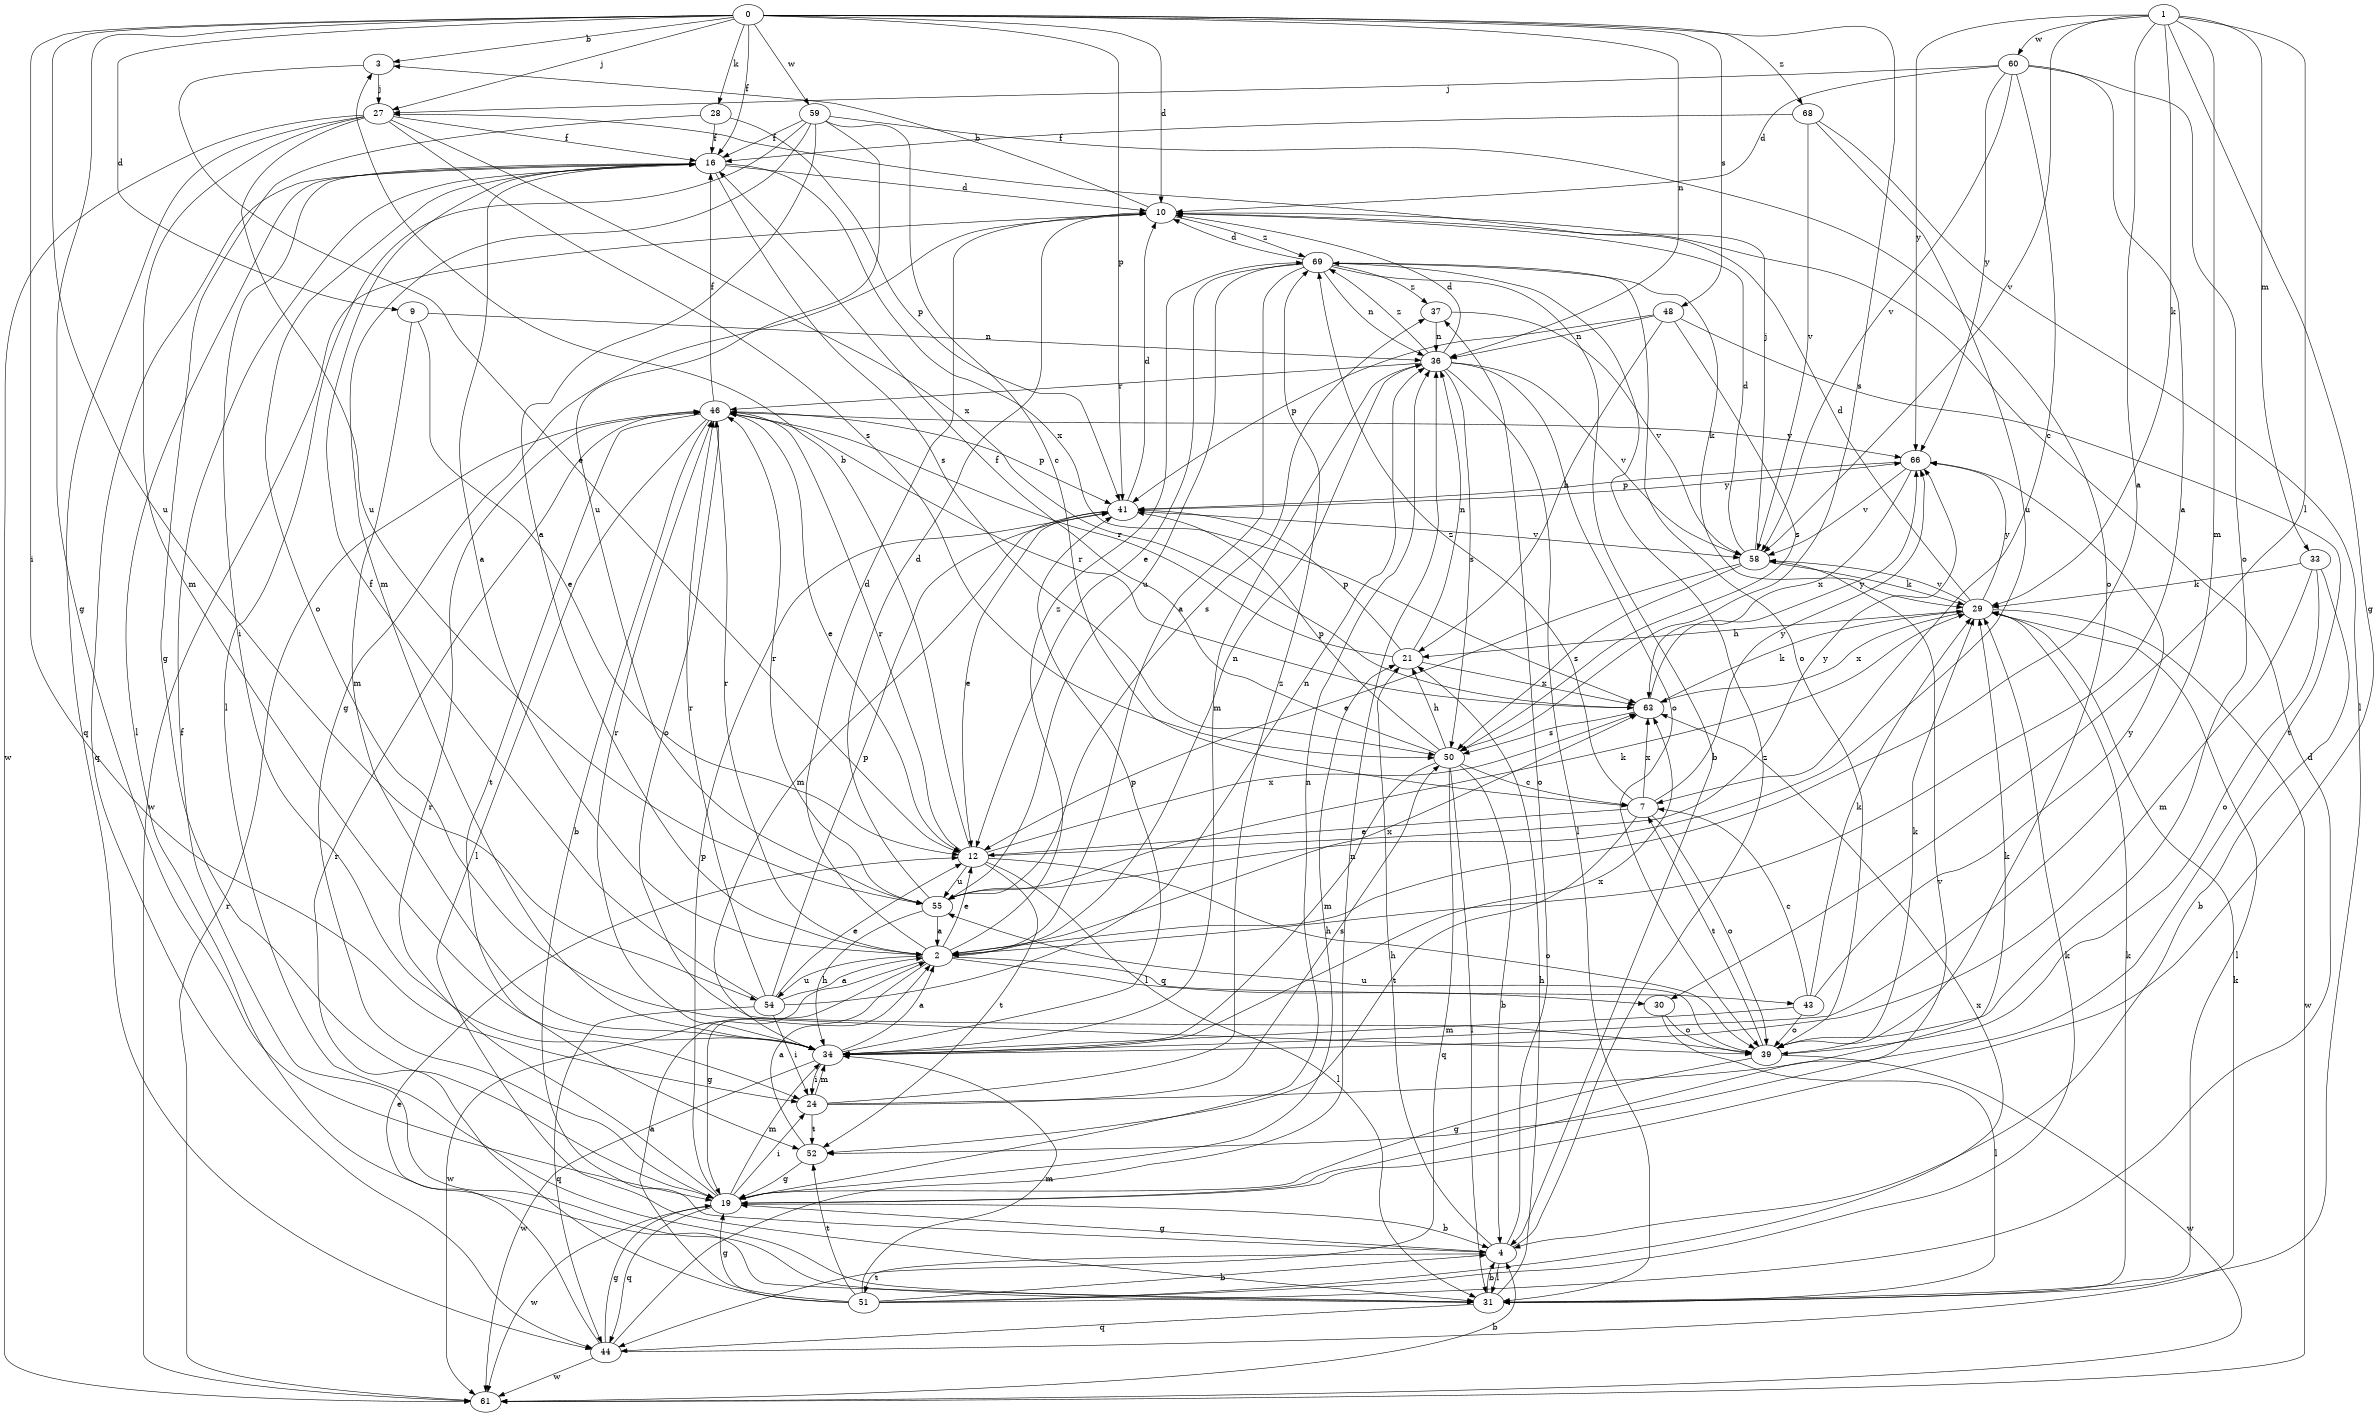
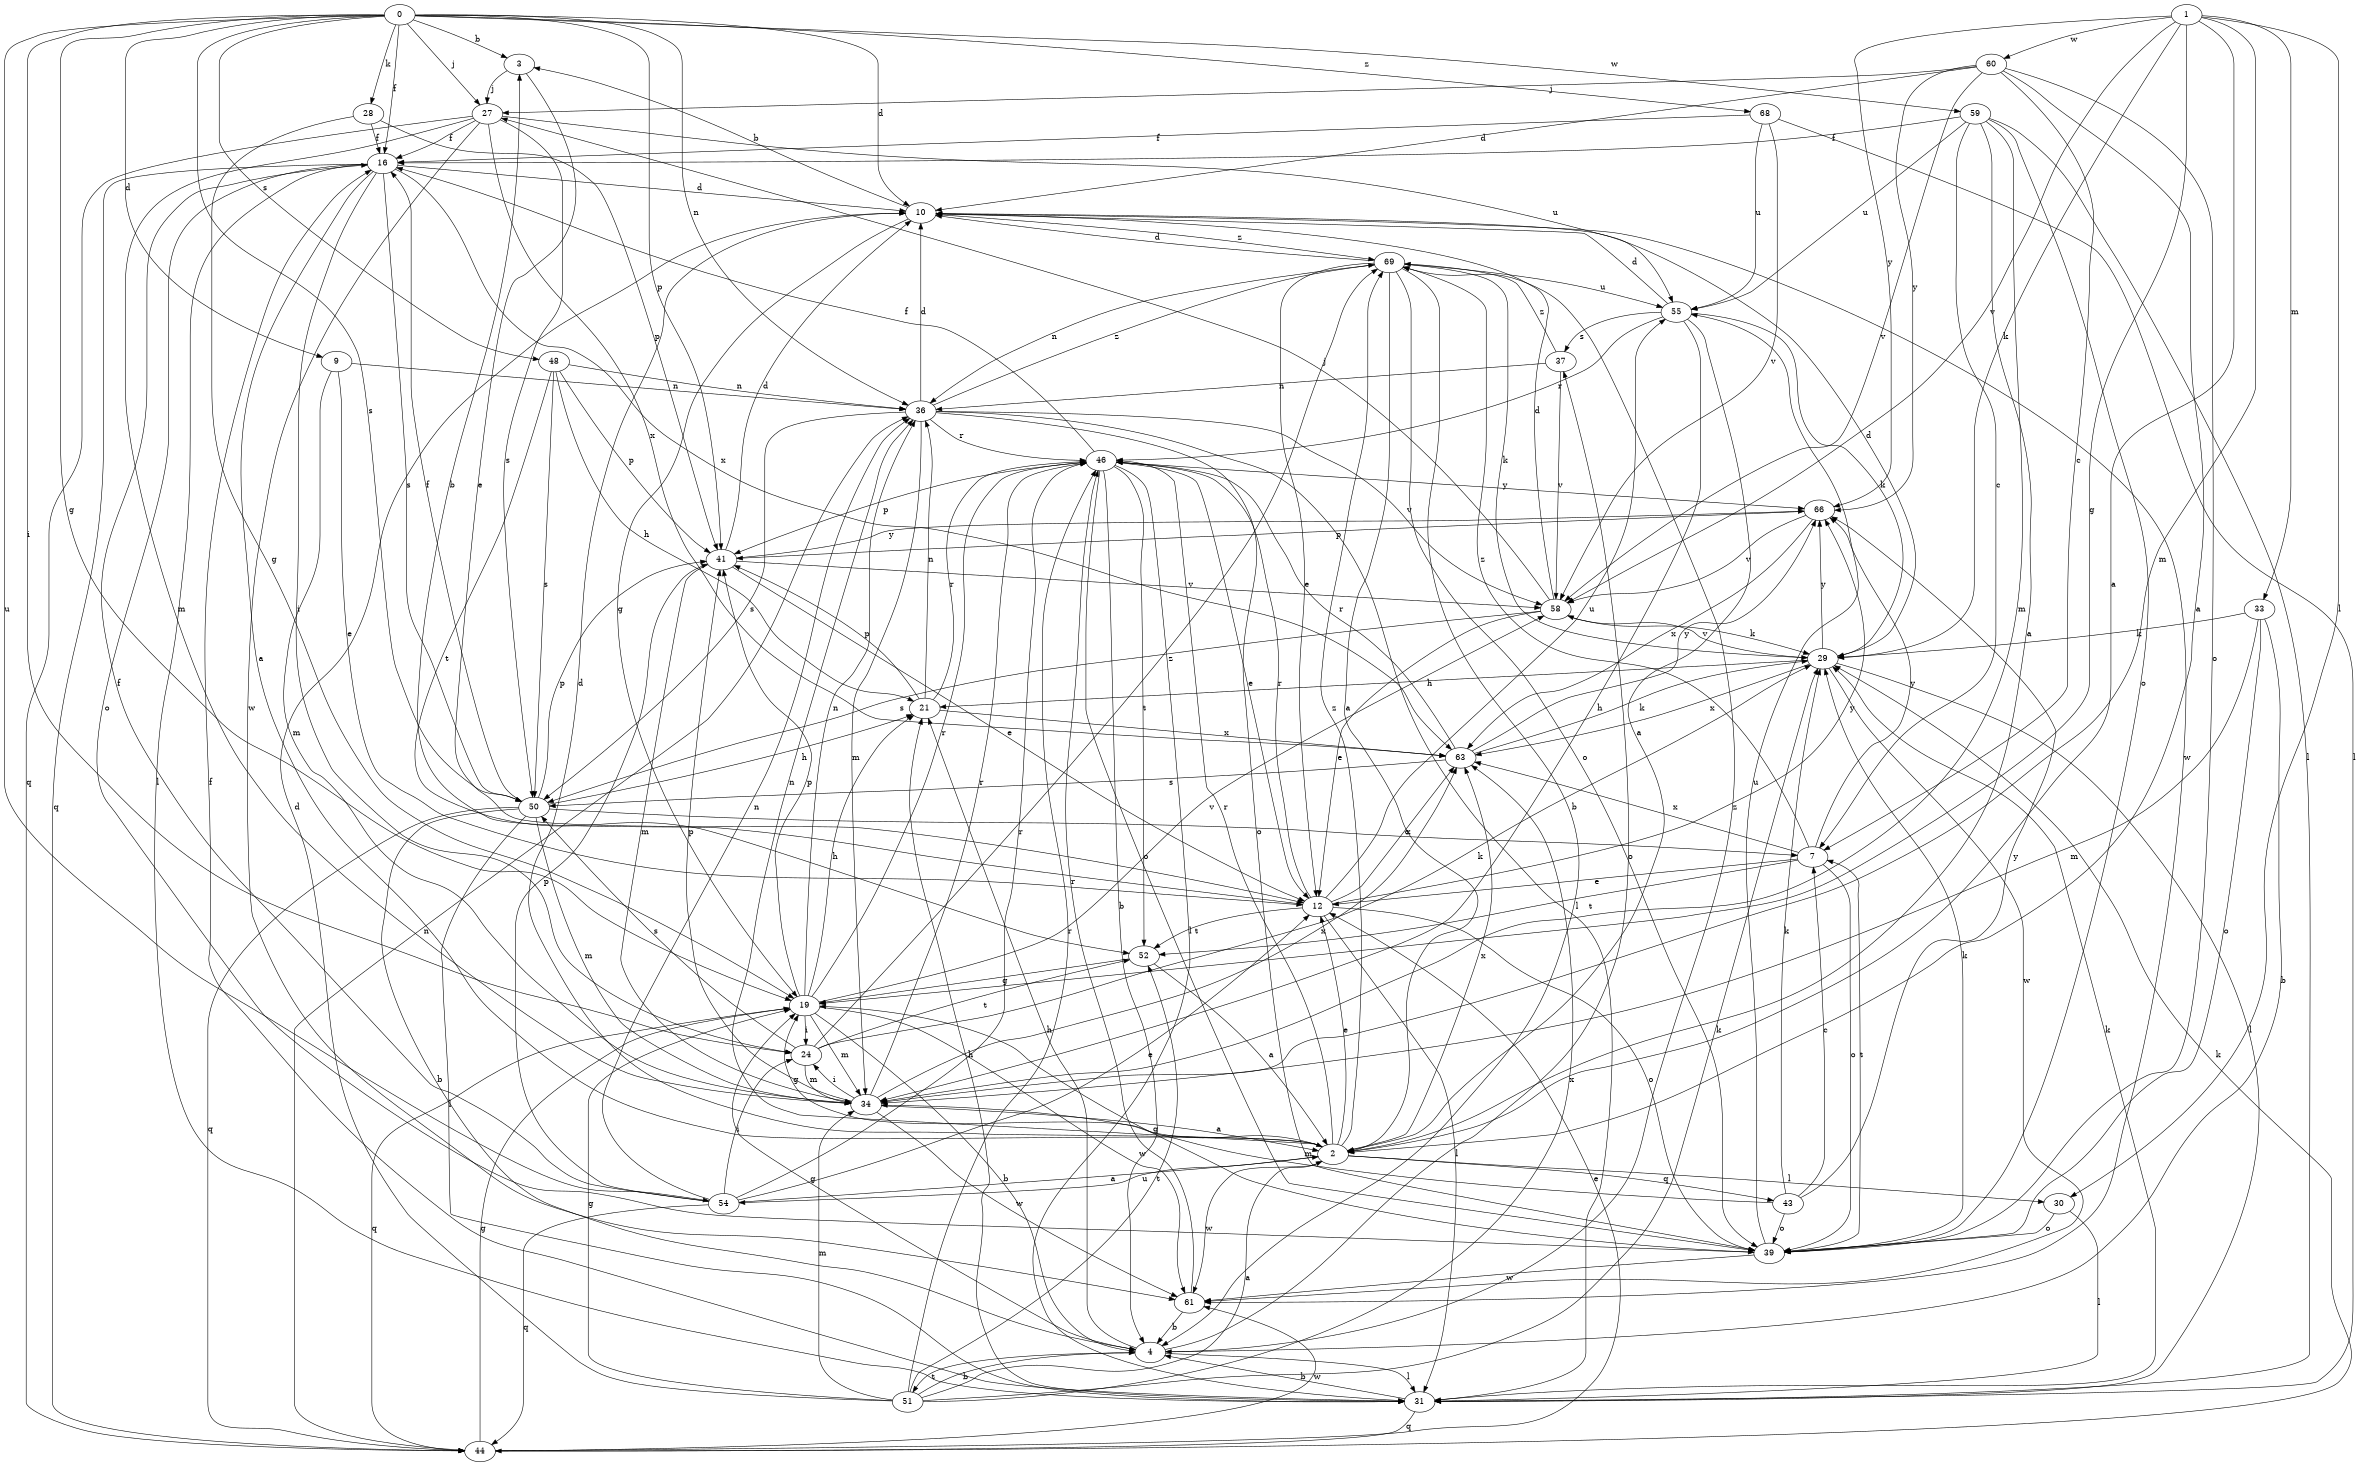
(1394, 282) -> (1516, 283)
